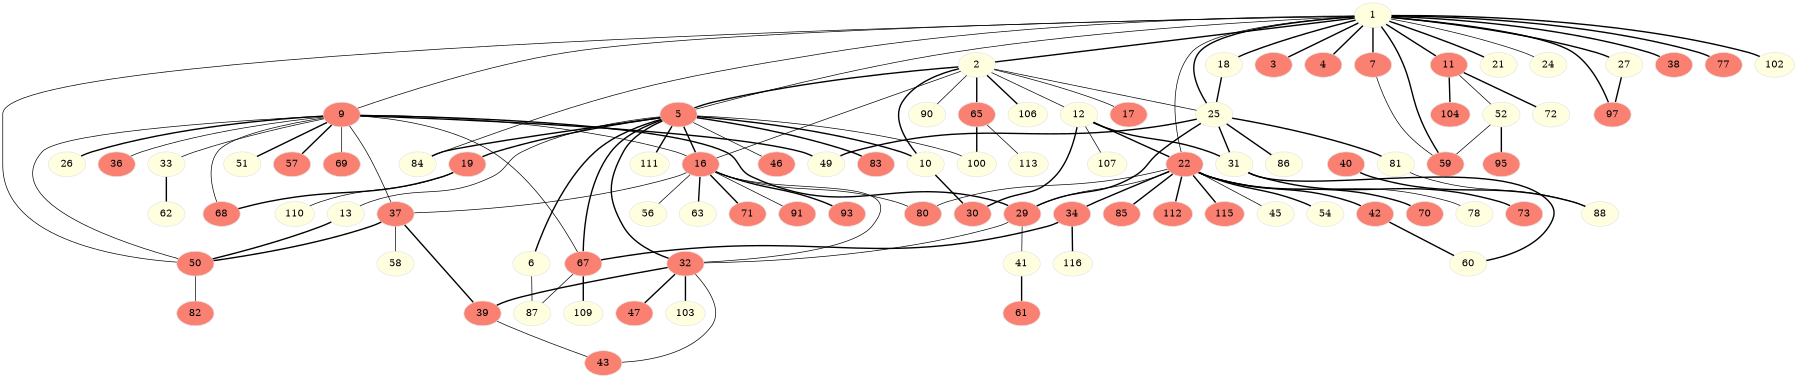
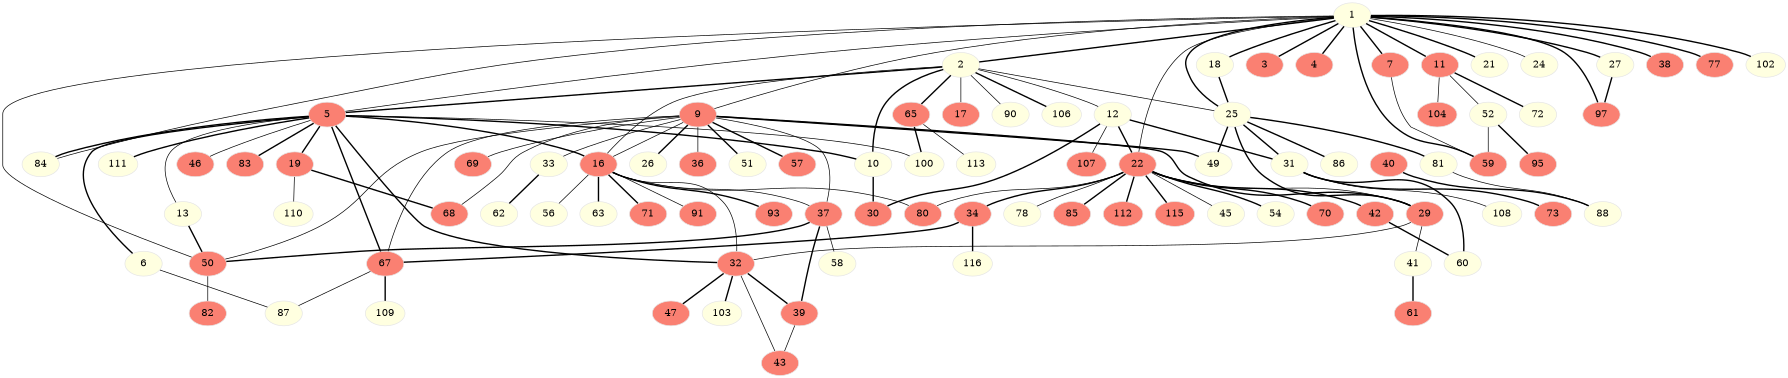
(1450, 90) -> (1439, 90)
(1107, 164) -> (1086, 164)
none -> (1502, 214)
